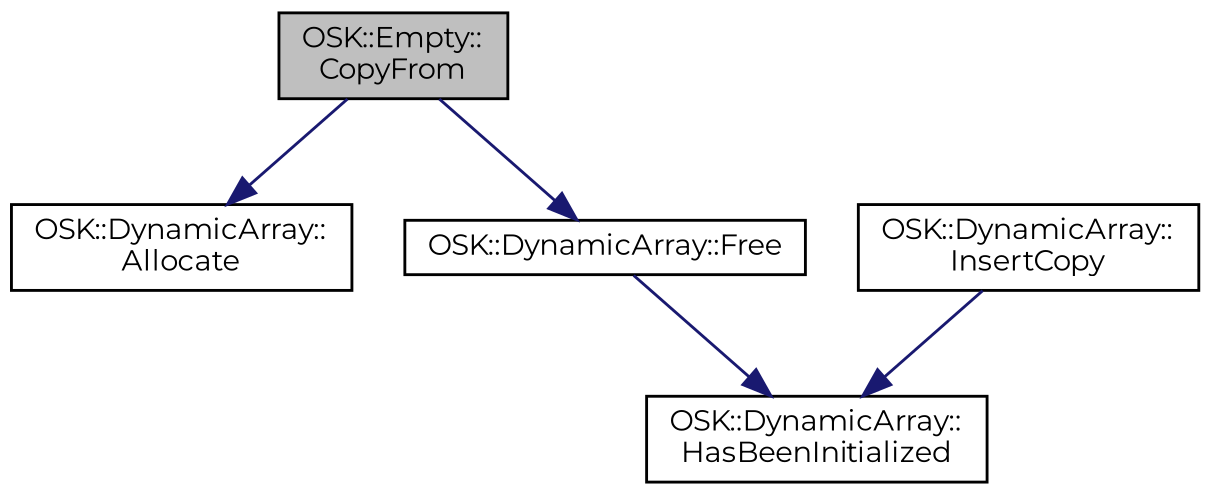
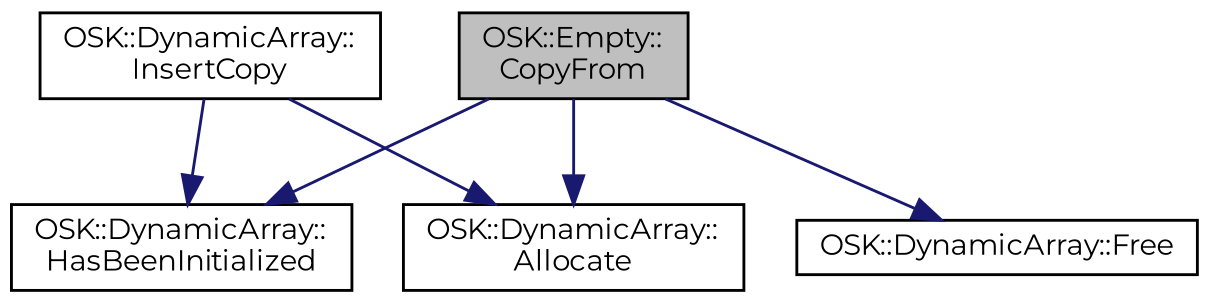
none -> (365, 138)
(691, 326) -> (406, 138)
